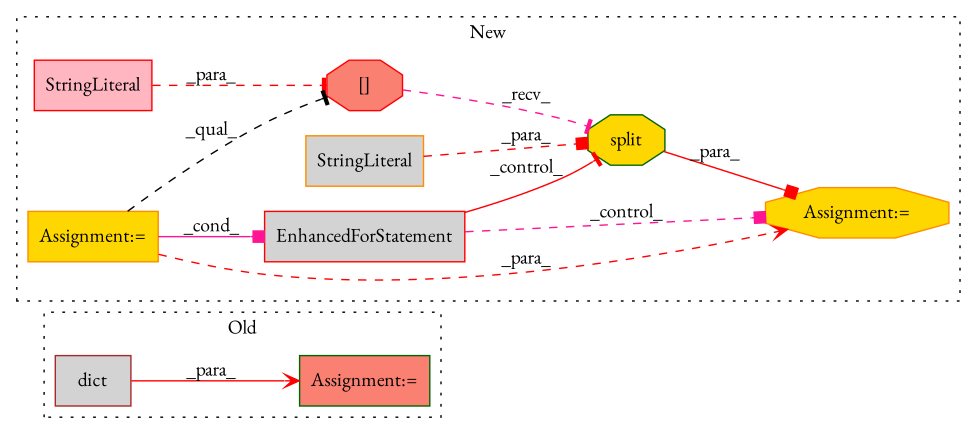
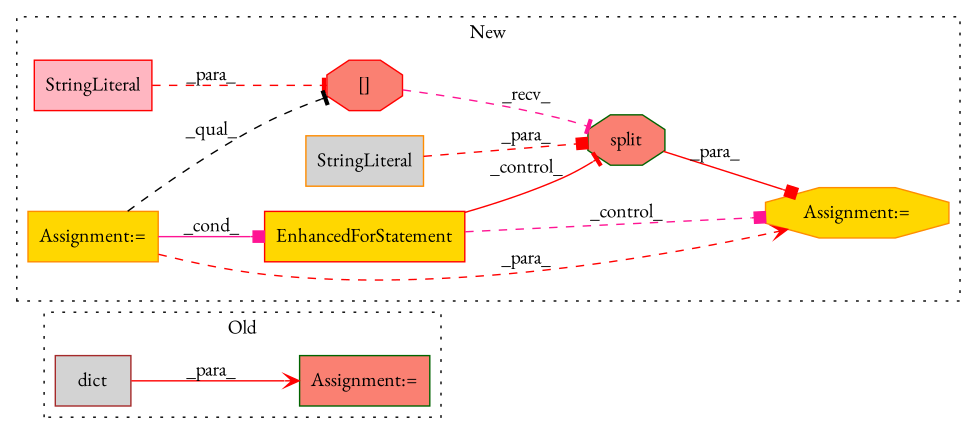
(626, 140) -> (626, 140)
(365, 237) -> (365, 237)
